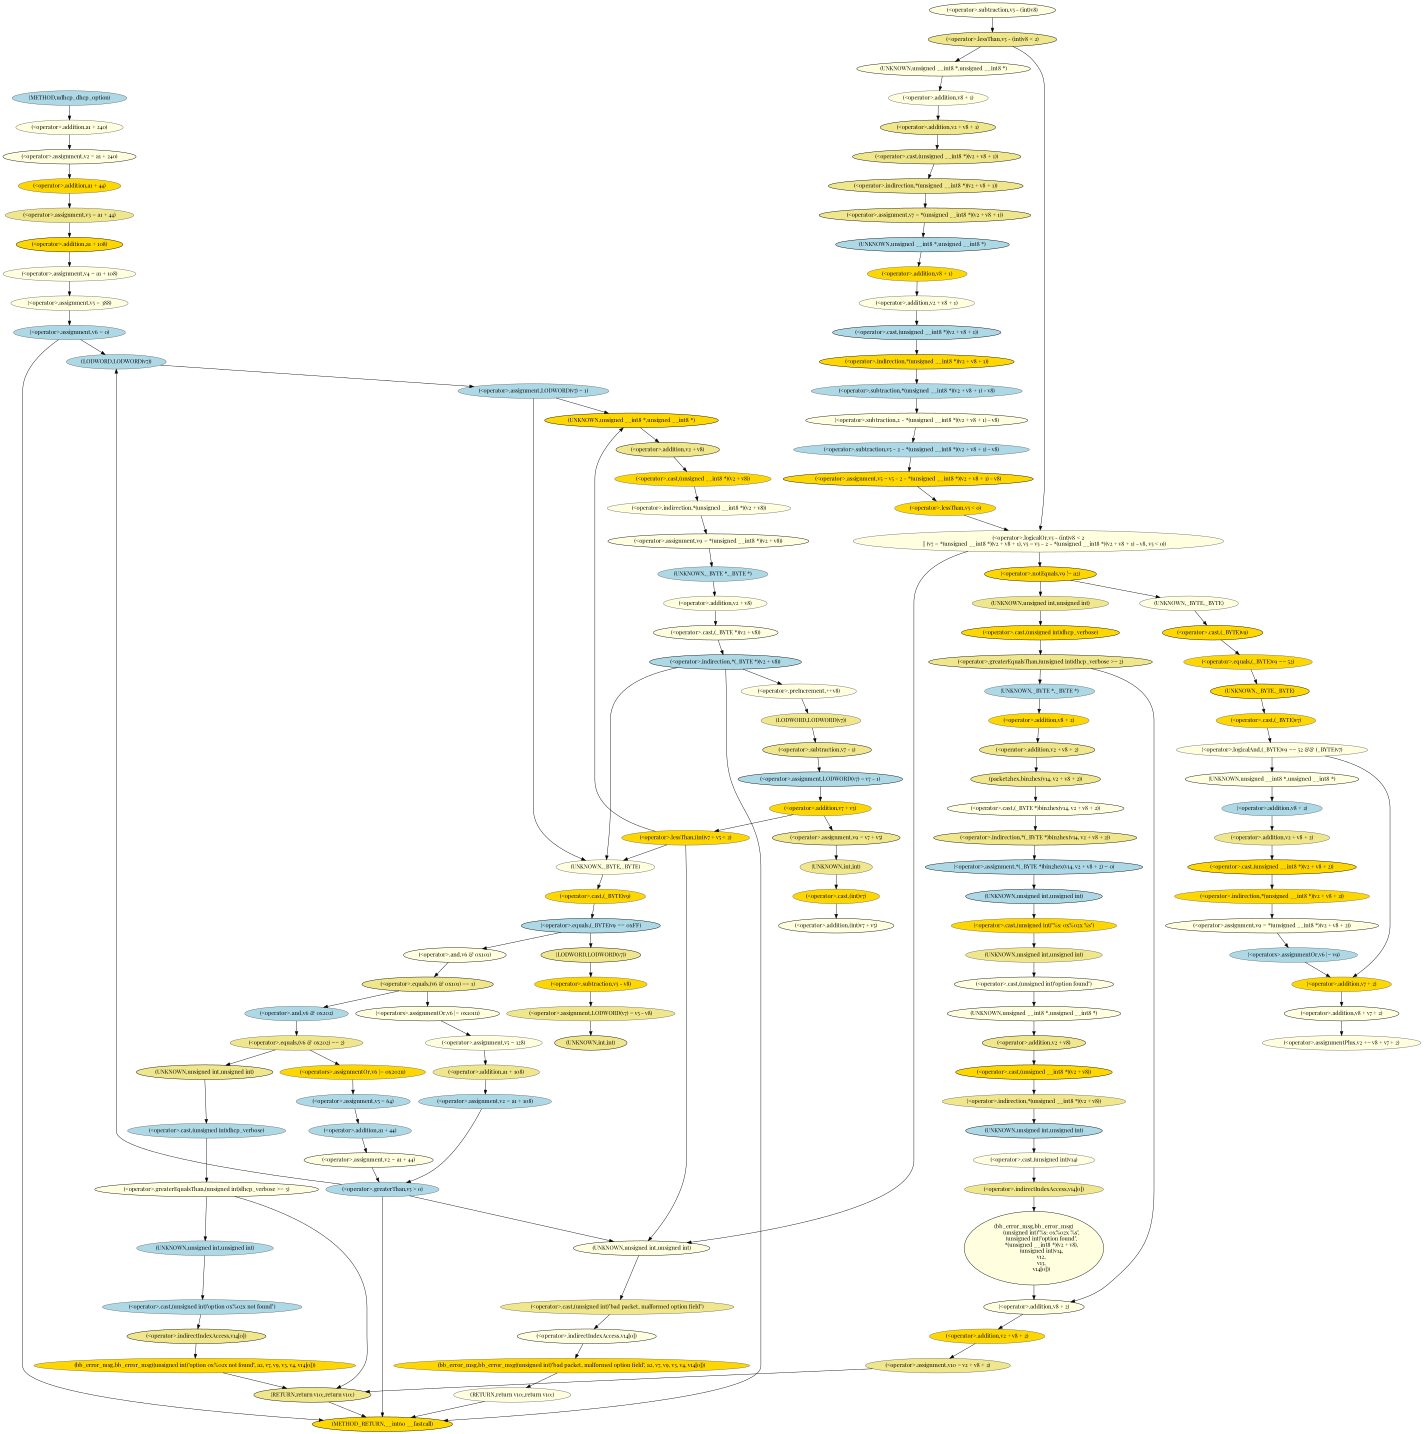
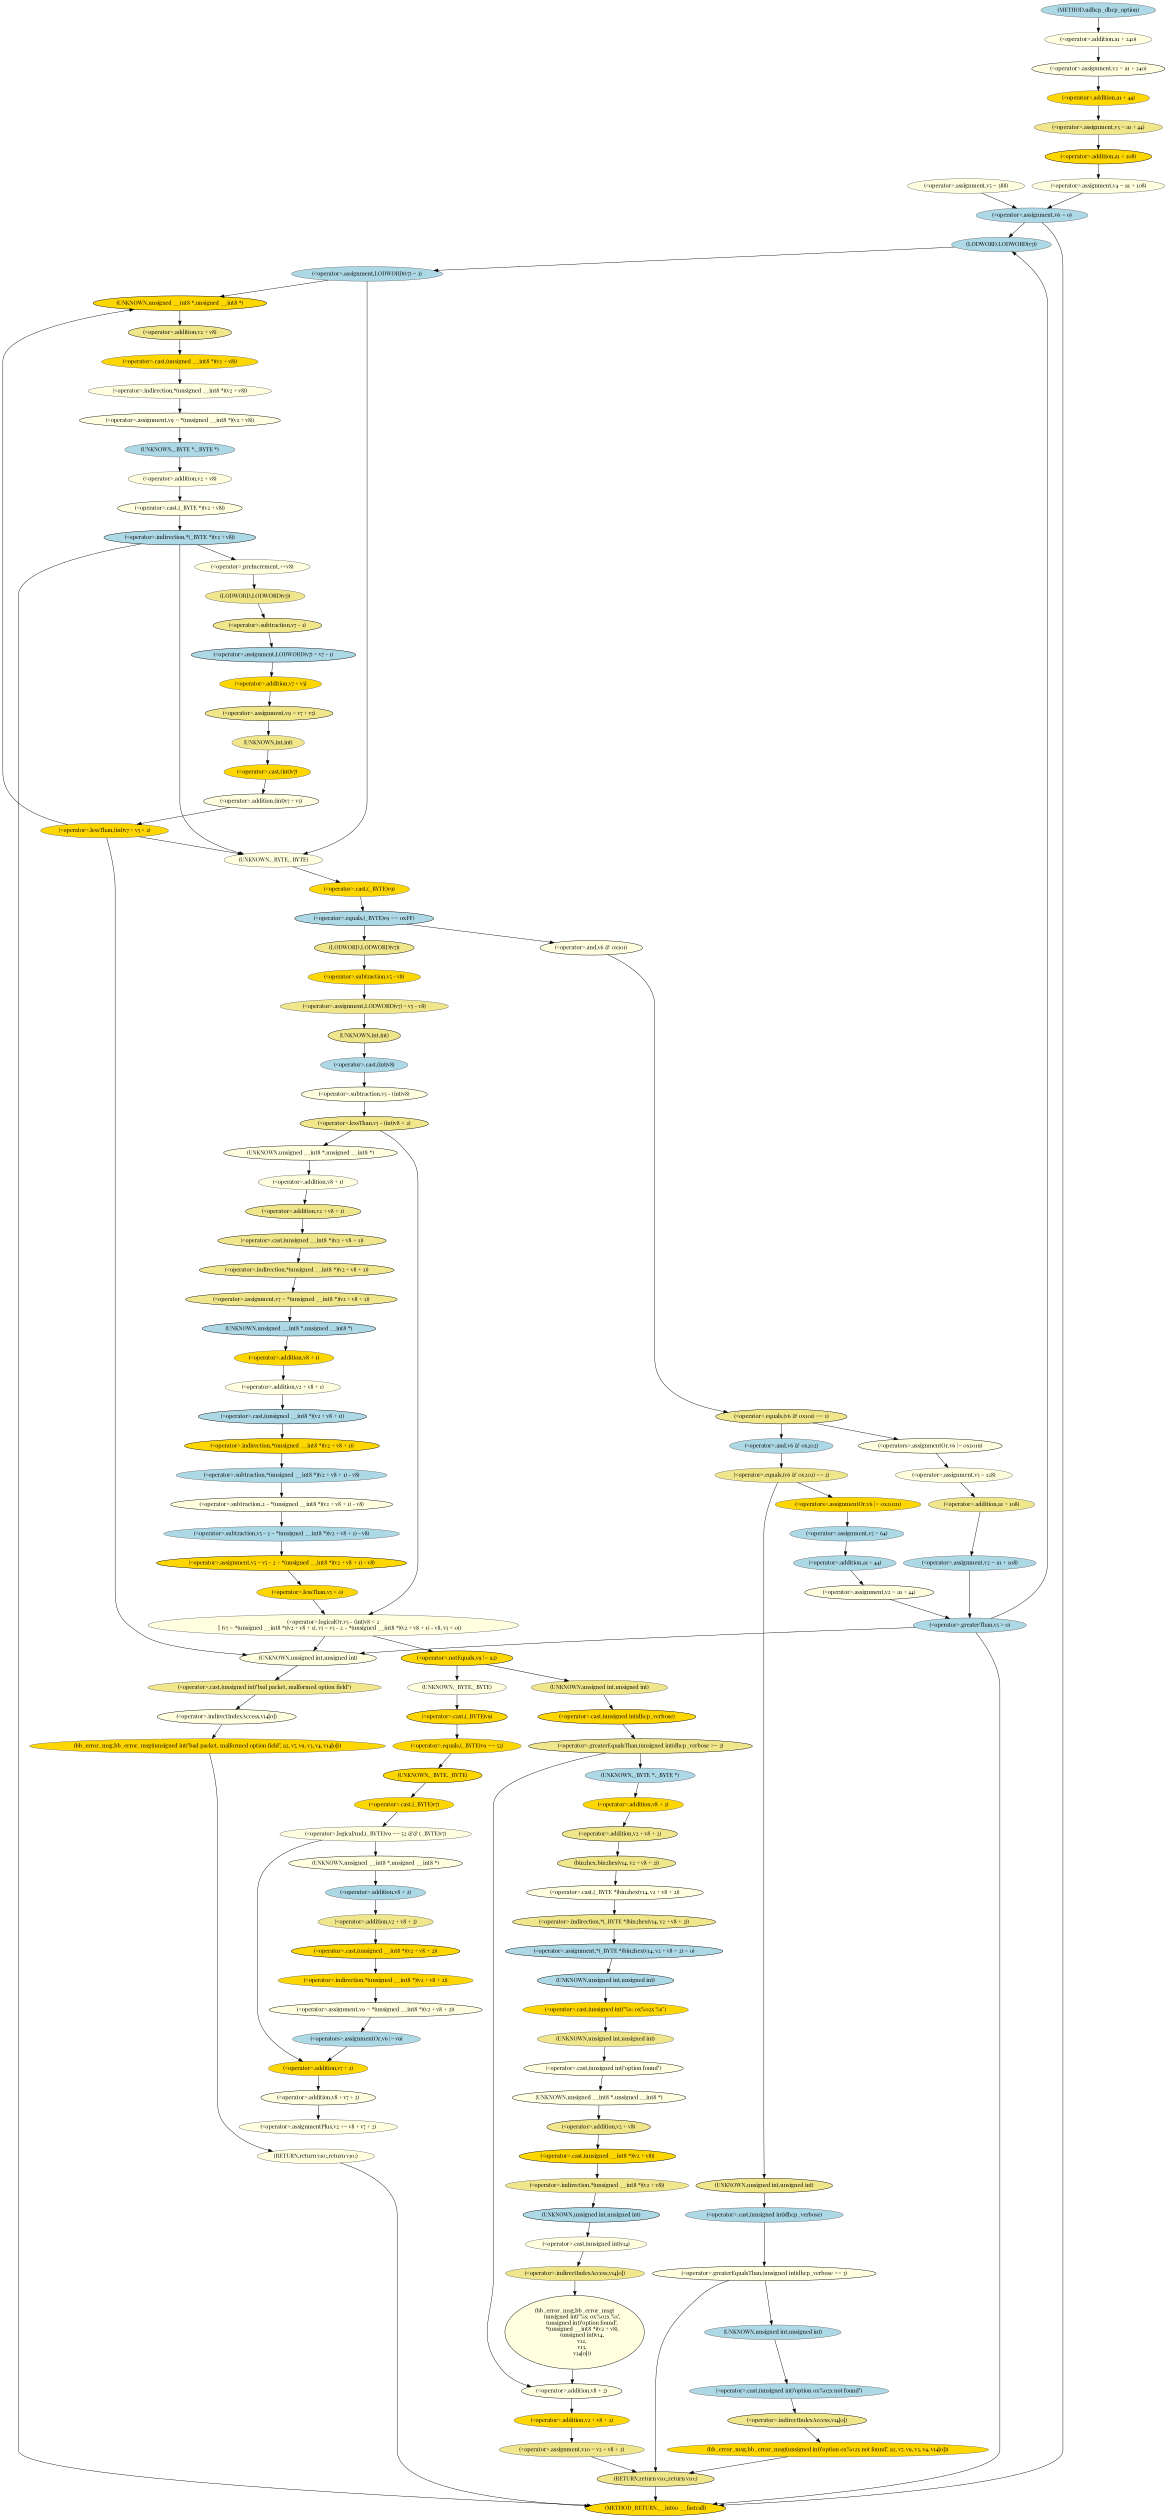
(70, 287) -> (1067, 200)
(1036, 779) -> (617, 1863)
(756, 823) -> (188, 815)
none -> (364, 1065)
